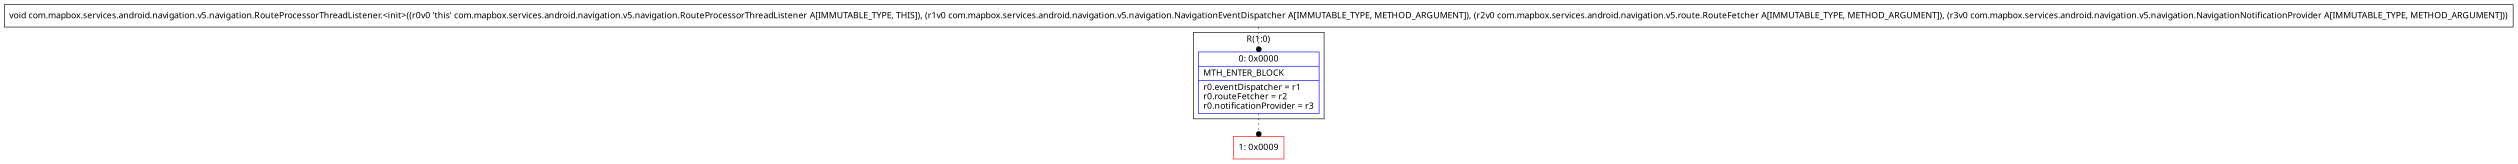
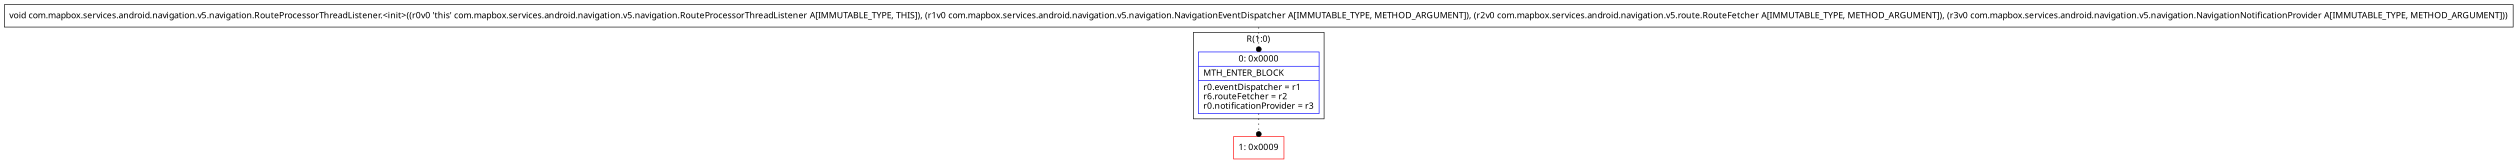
(1246, 97) -> (1246, 97)
